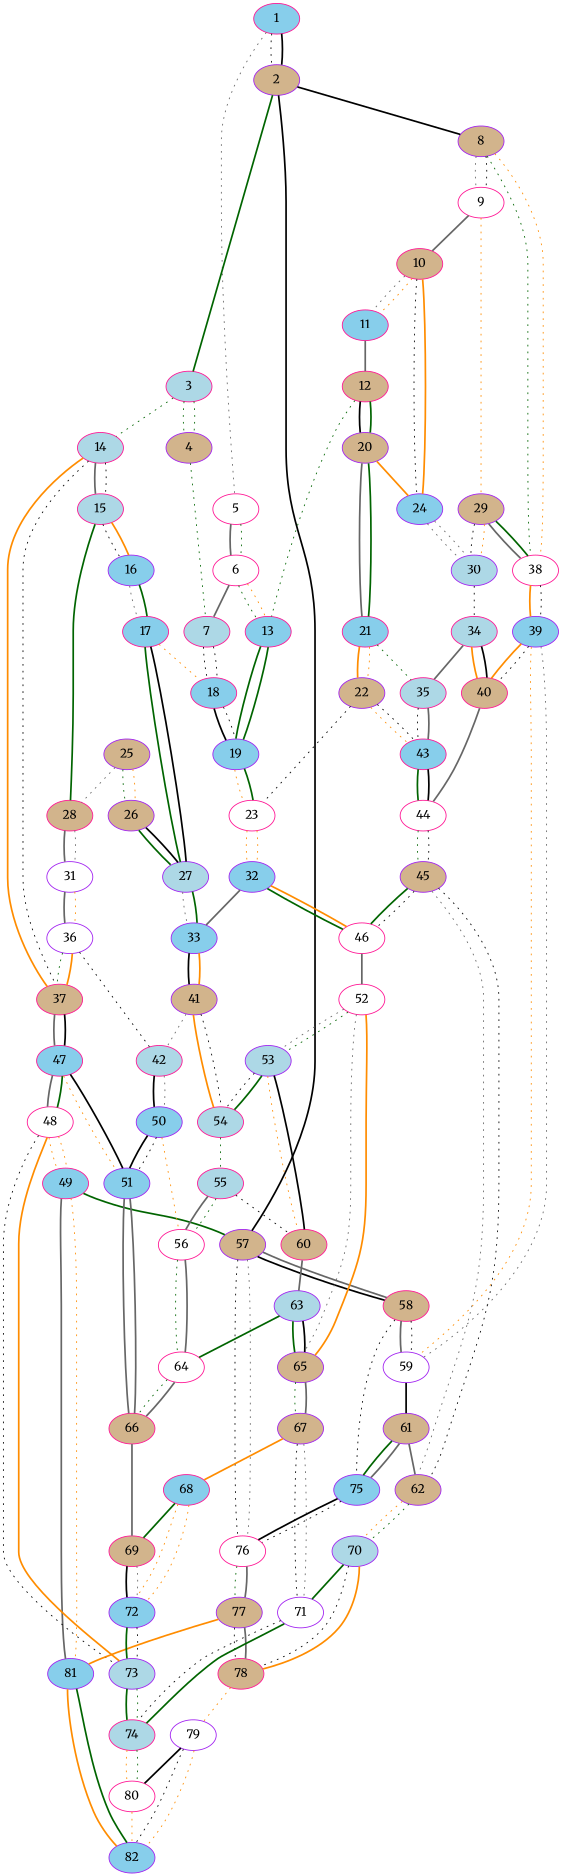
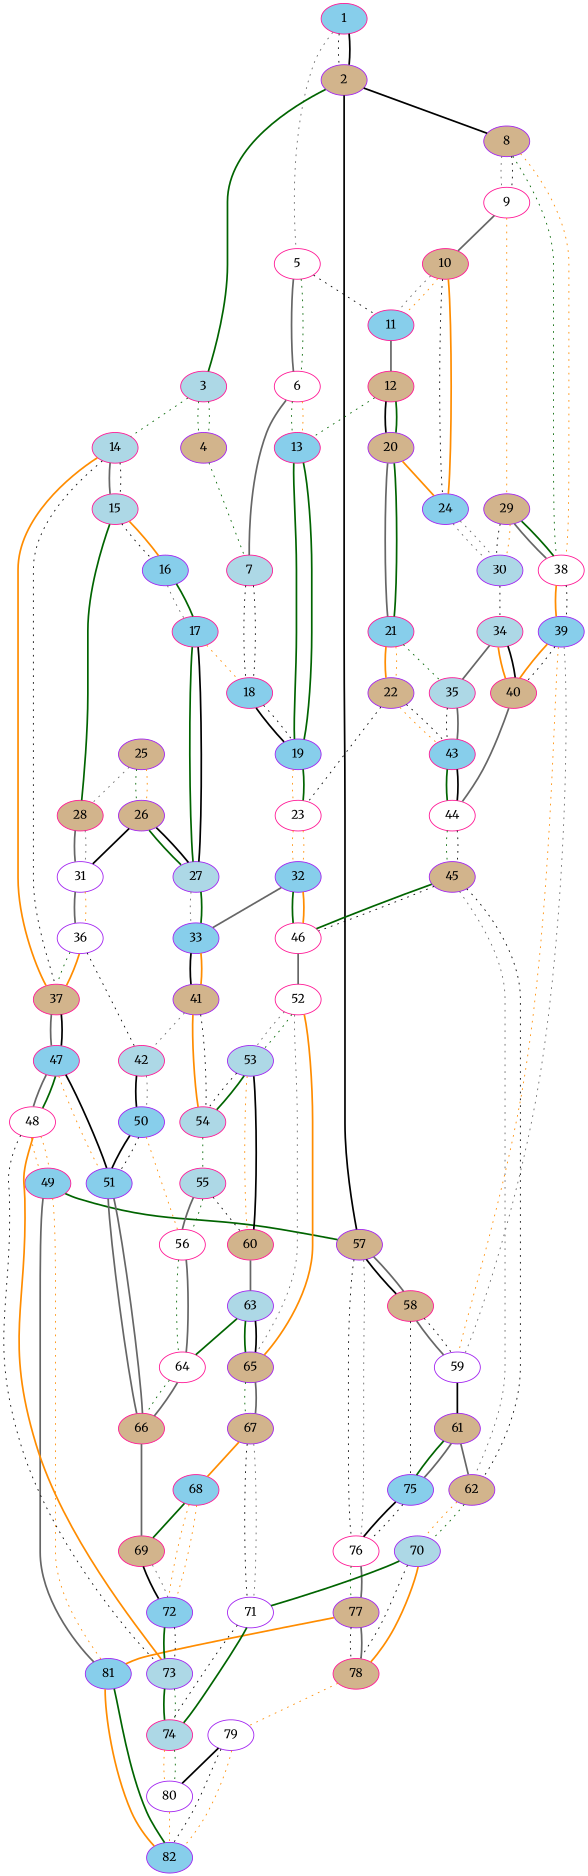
none -> (338, 291)
none -> (111, 846)
(132, 1796) -> (170, 1796)
